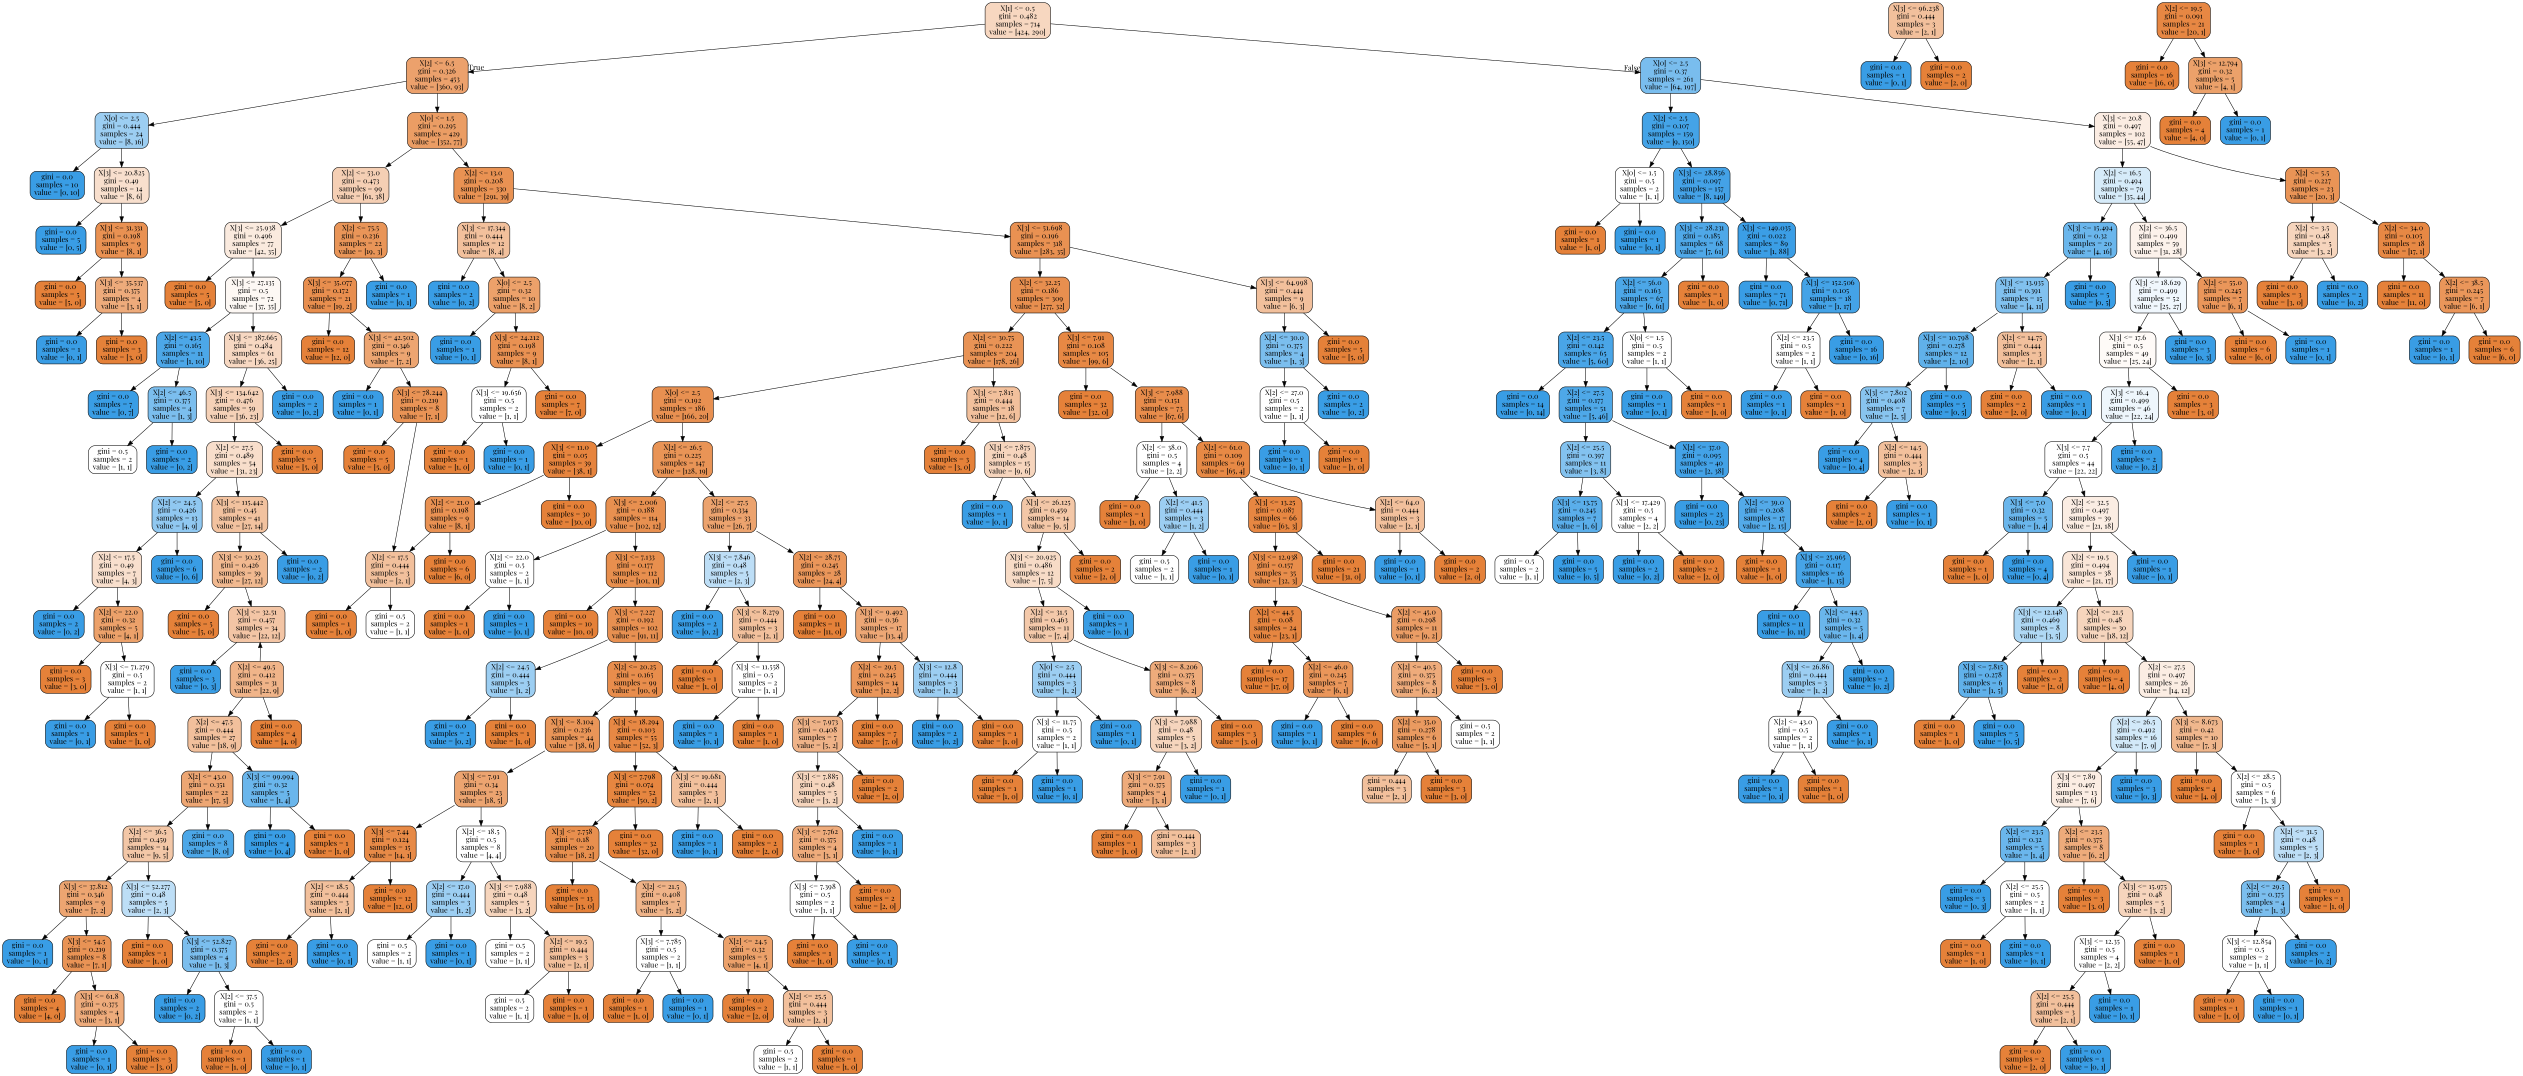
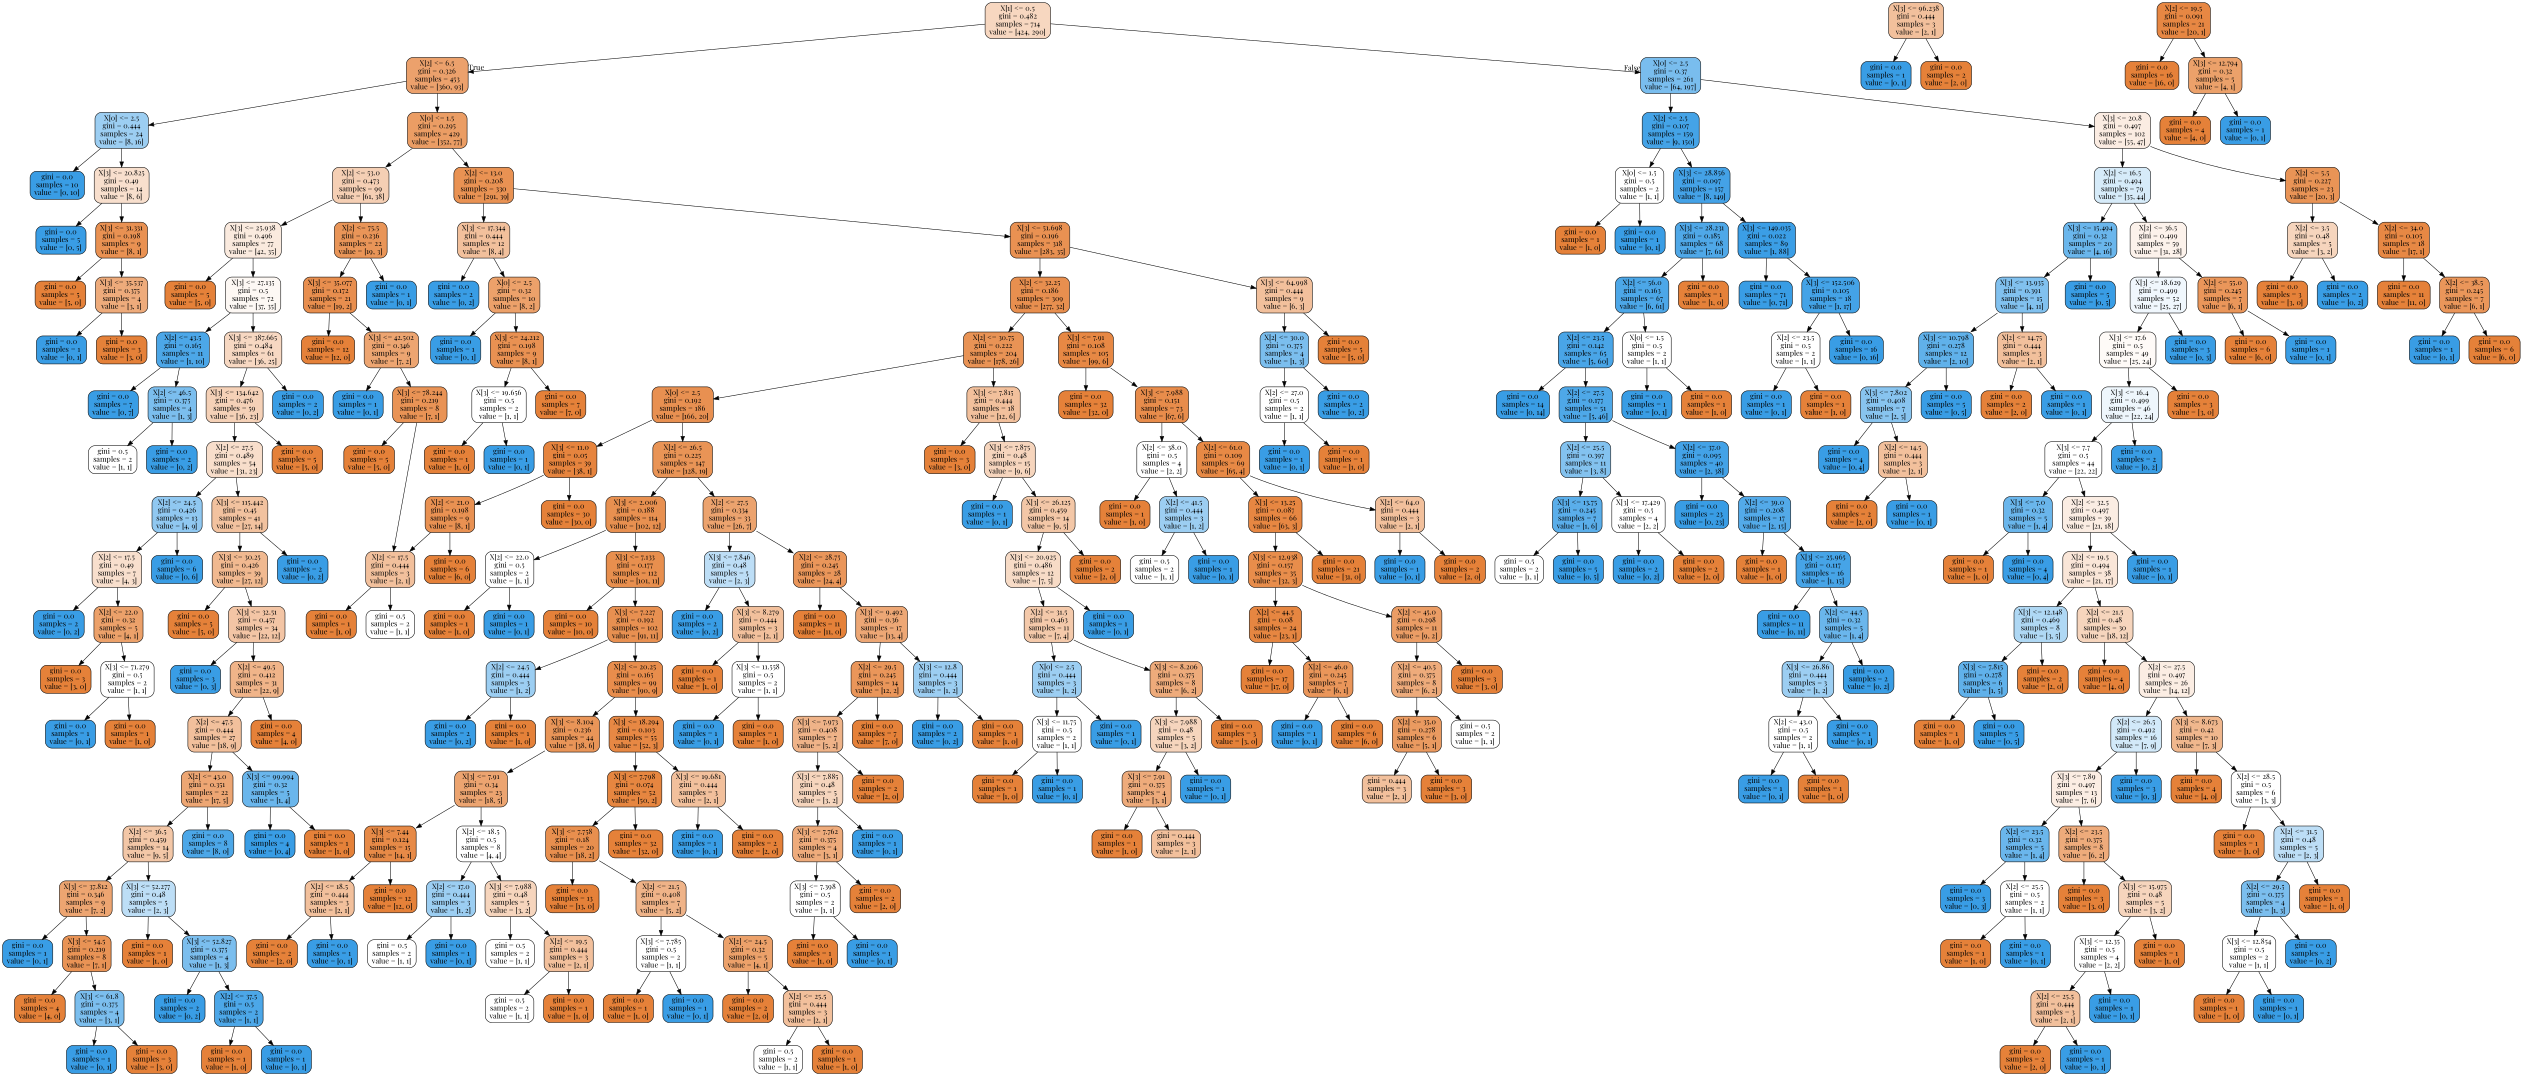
(260, 654) -> (253, 649)
(99, 1009) -> (99, 1009)
(239, 1009) -> (239, 1009)
